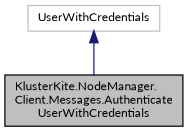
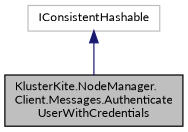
(94, 18) -> (94, 18)
